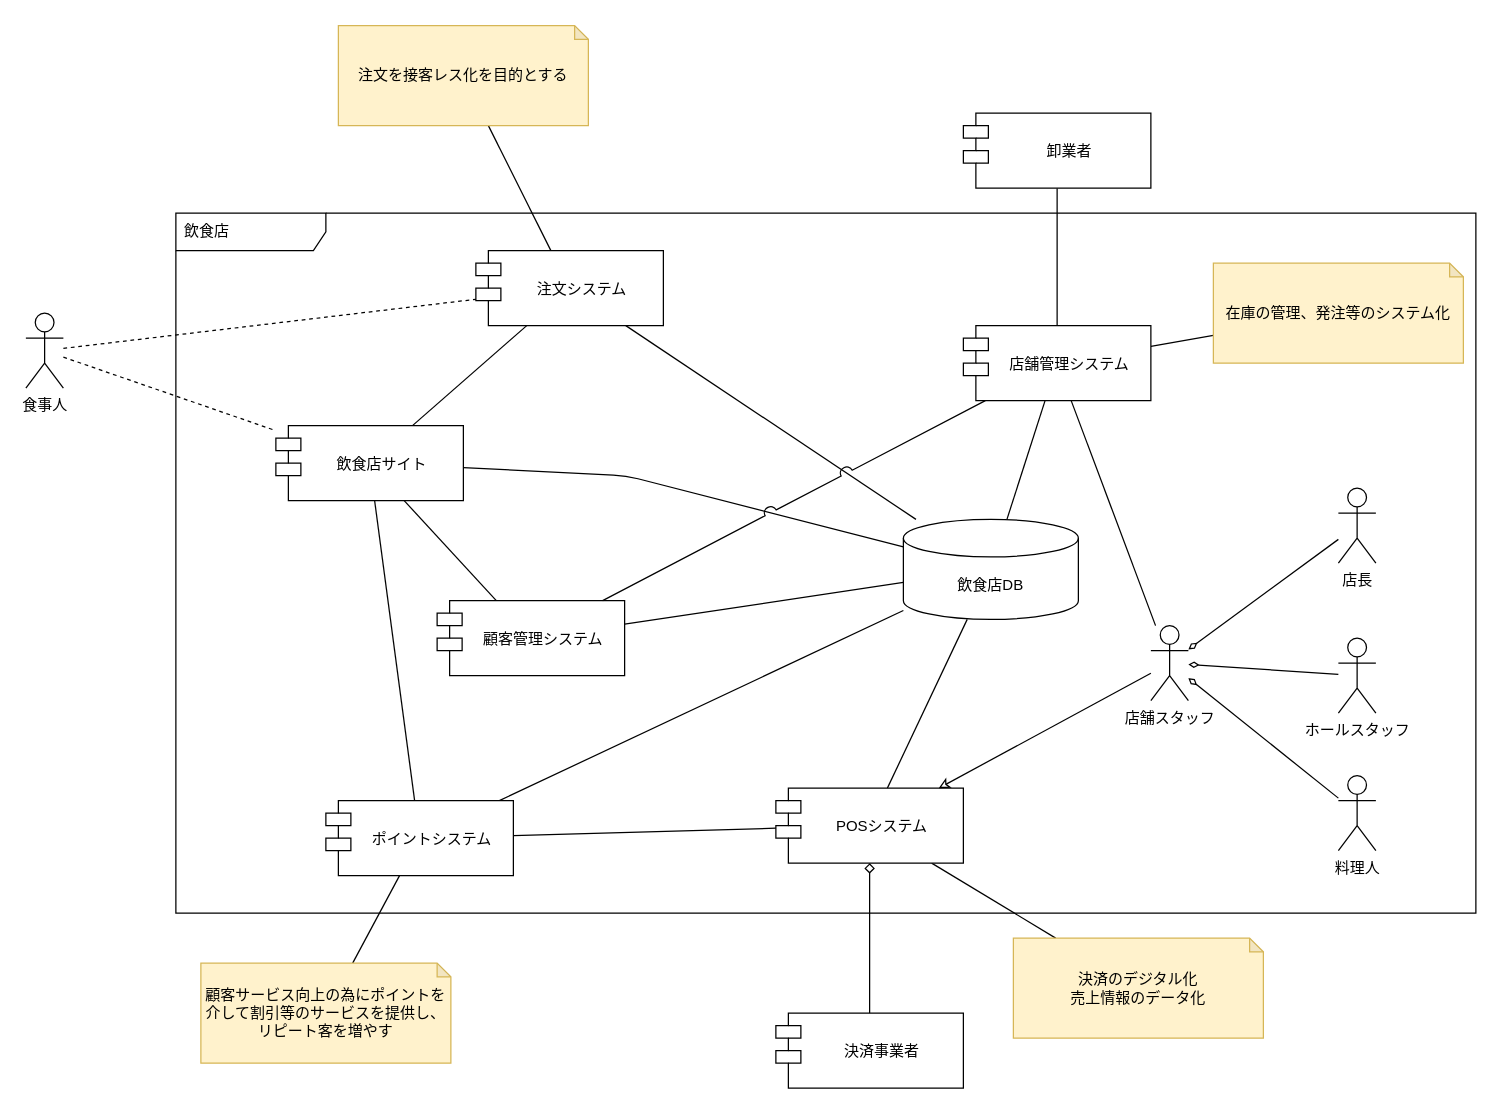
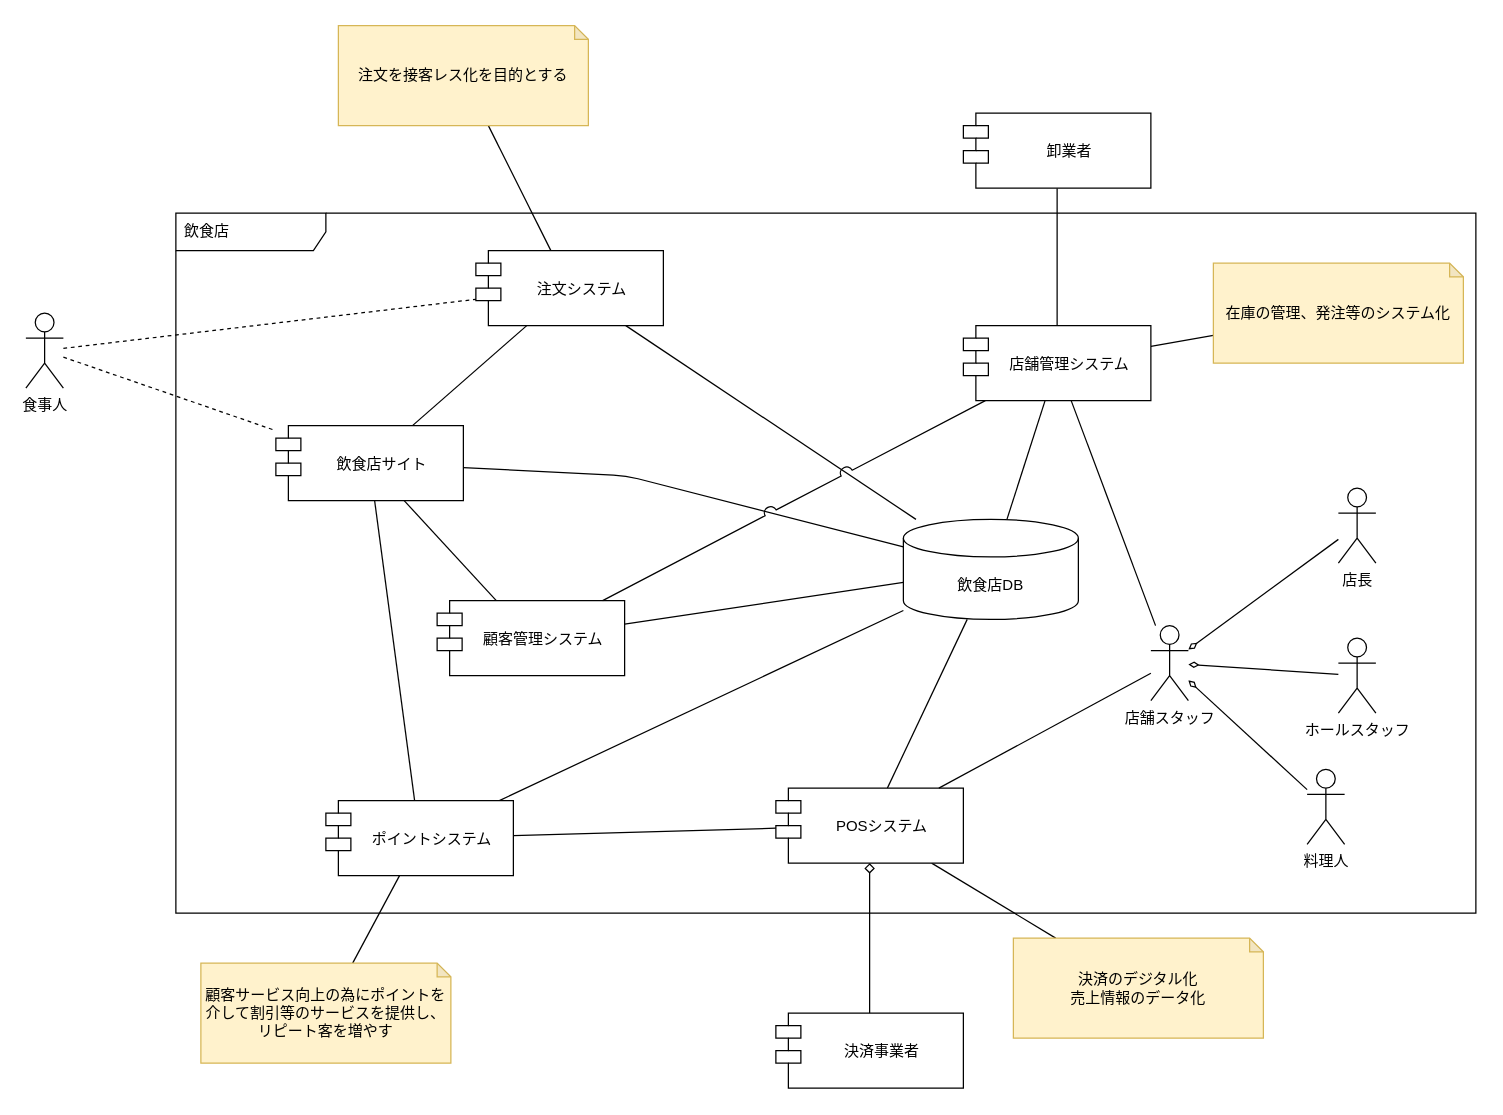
(947, 783) -> (945, 785)
(1357, 813) -> (1326, 807)
